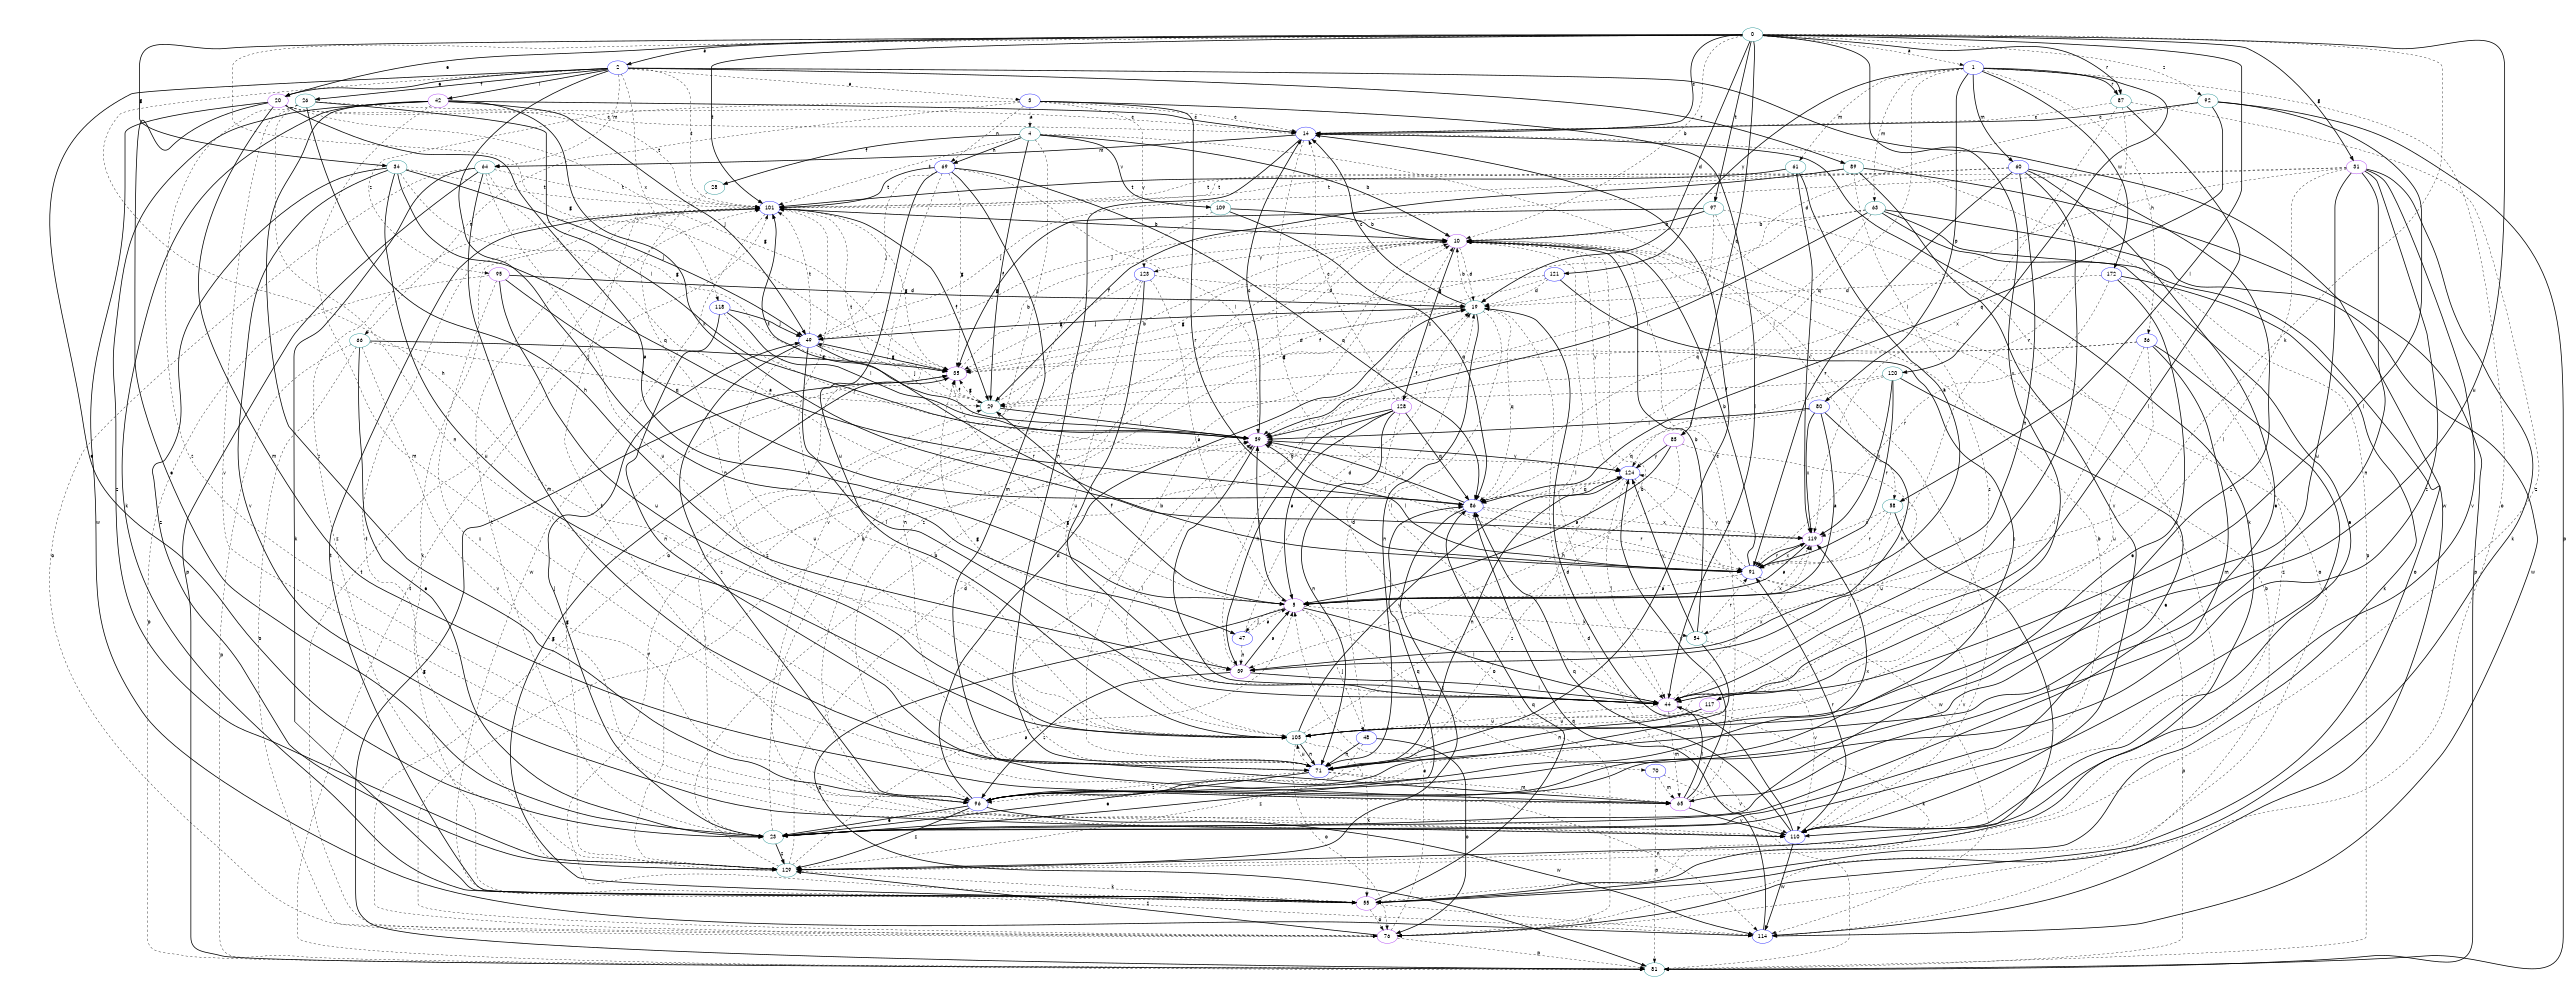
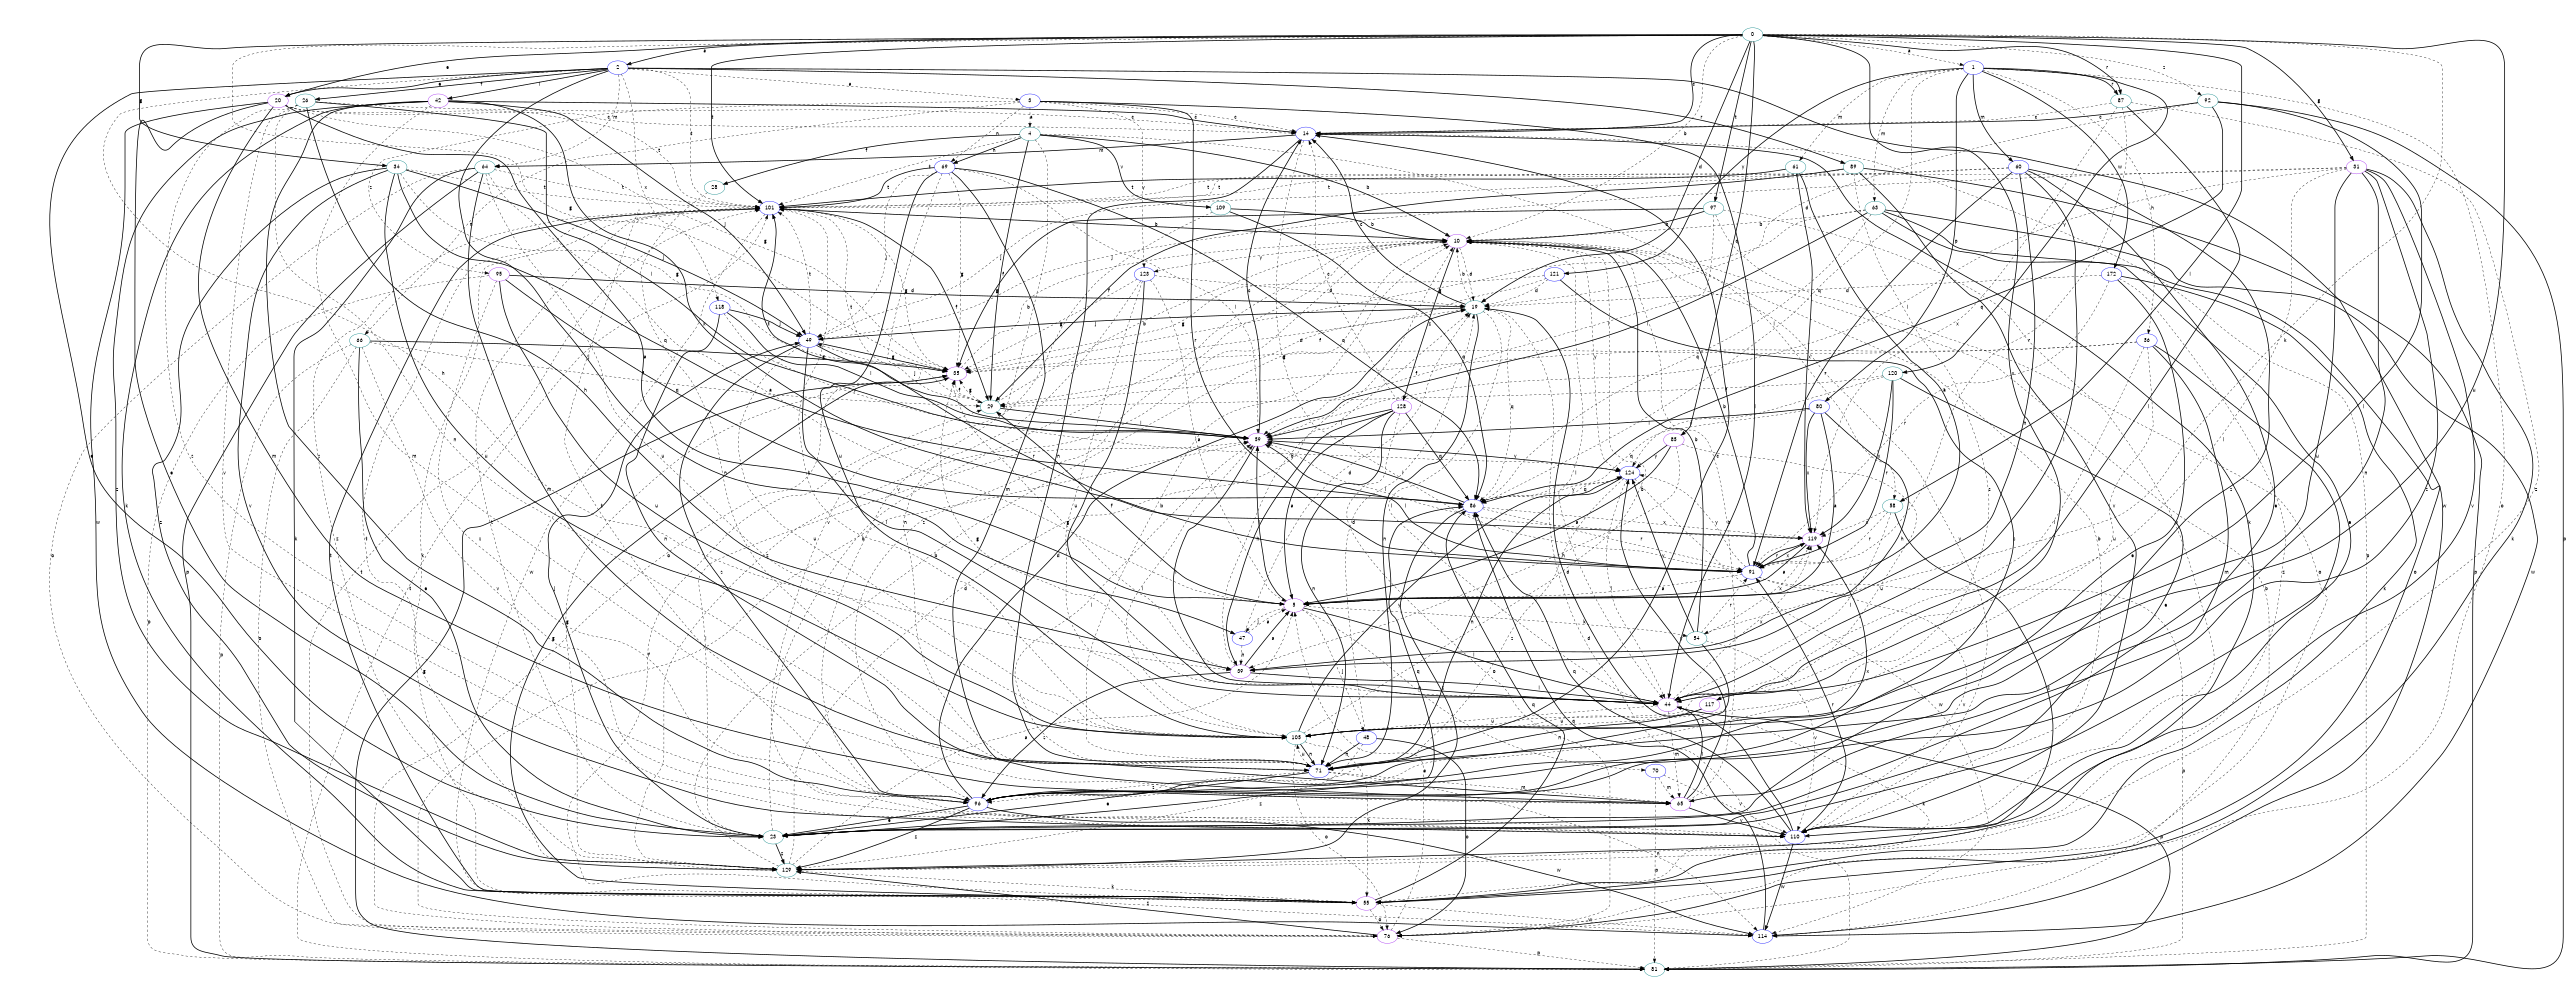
(926, 859) -> (2167, 873)
